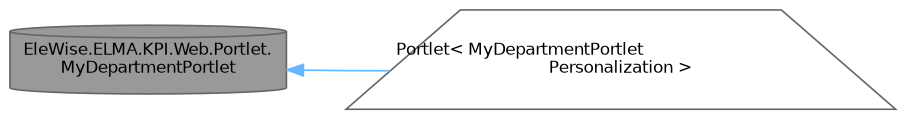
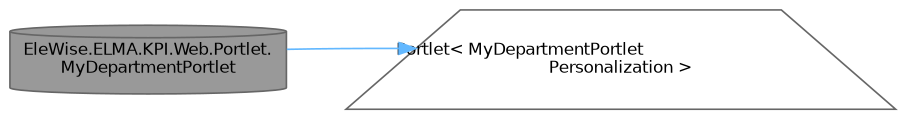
(347, 71) -> (343, 49)
